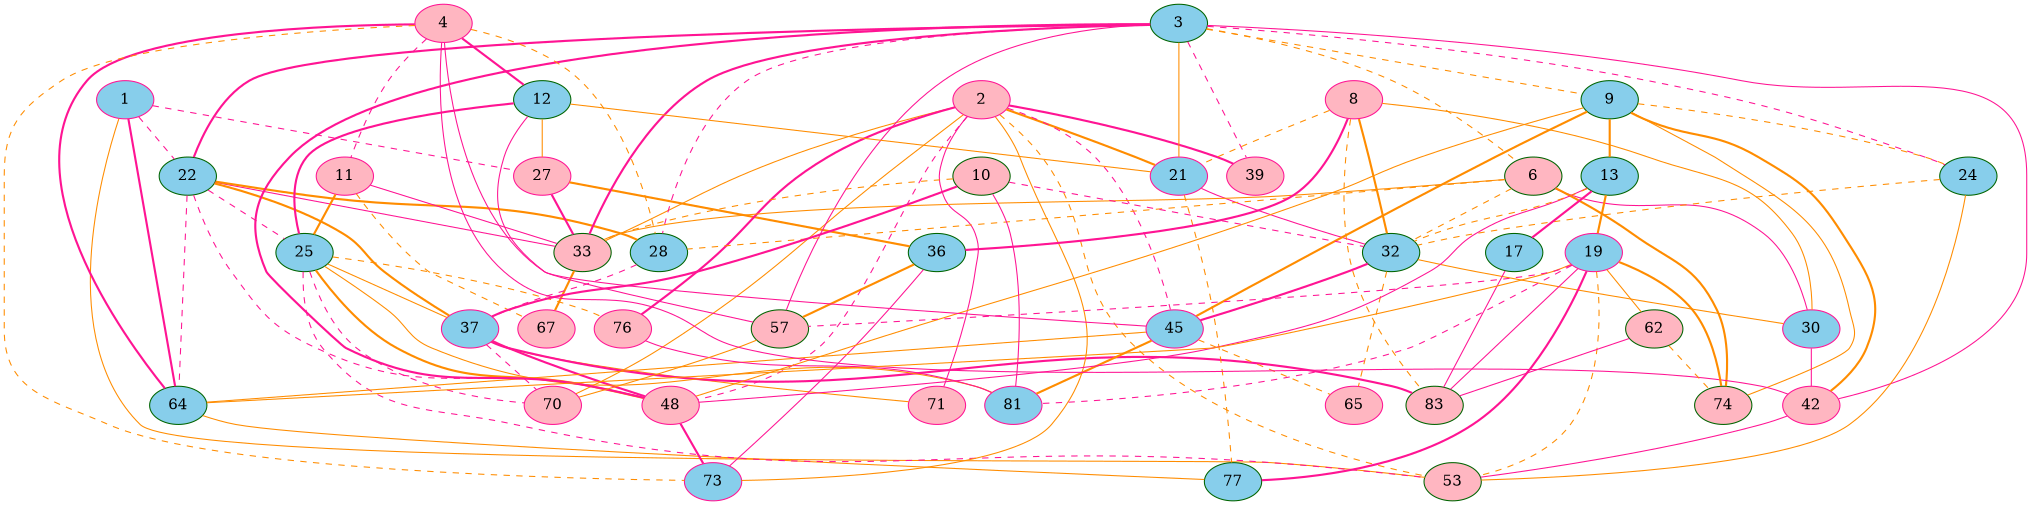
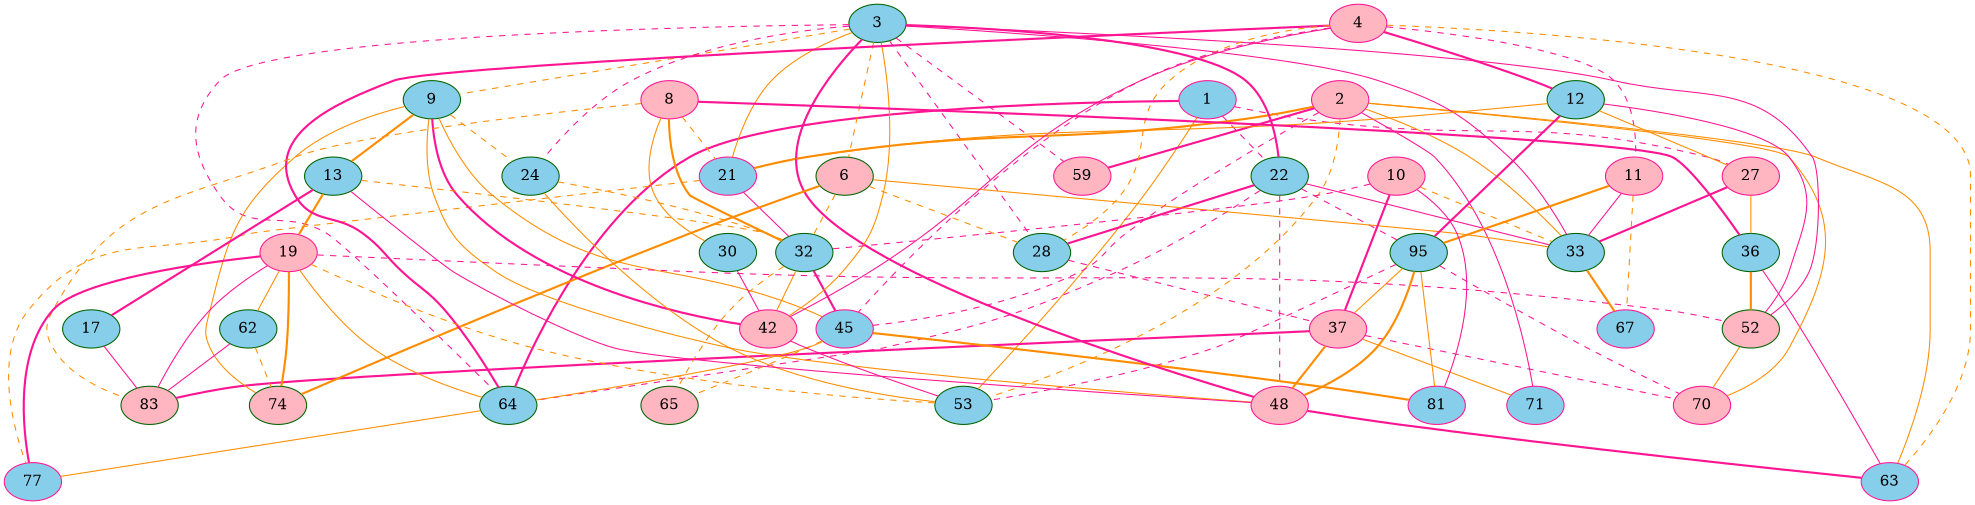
(797, 53) -> (1267, 59)
none -> (297, 57)
(1808, 87) -> (880, 204)
(982, 176) -> (1396, 176)
(1255, 176) -> (1082, 176)
(406, 204) -> (1198, 203)
(1822, 205) -> (533, 256)
(1714, 209) -> none
(1391, 212) -> (574, 246)
(774, 221) -> (1751, 214)
(341, 233) -> none
(305, 253) -> (1419, 253)
(583, 253) -> (1576, 253)
(1594, 253) -> (289, 253)
(871, 272) -> none
(1591, 292) -> (786, 291)
(716, 294) -> (1068, 124)
(470, 329) -> (1338, 329)
(546, 329) -> (1626, 329)
(623, 329) -> none
(780, 329) -> (1751, 329)
(1654, 329) -> (248, 329)
(1811, 329) -> (728, 253)
(560, 368) -> (1309, 367)
(1276, 379) -> none
(937, 405) -> (1535, 405)
(1354, 405) -> (670, 405)
(713, 482) -> (1890, 482)
(1233, 482) -> (33, 482)
(1453, 482) -> (963, 405)
